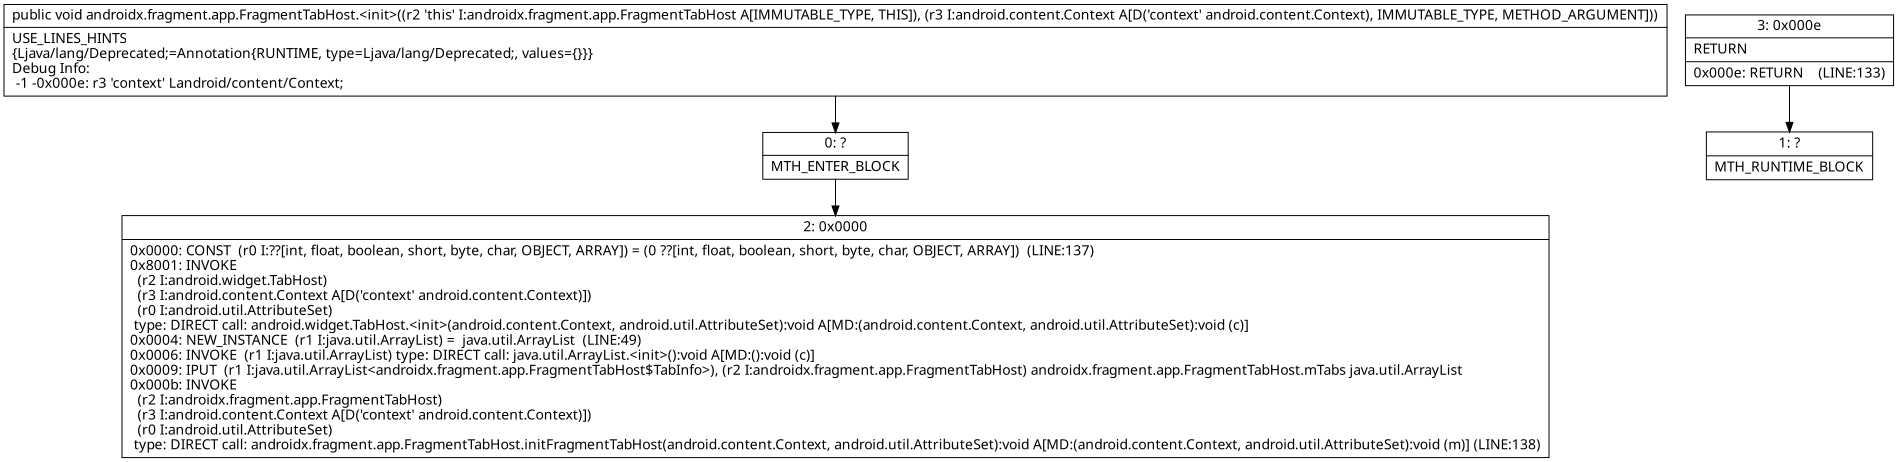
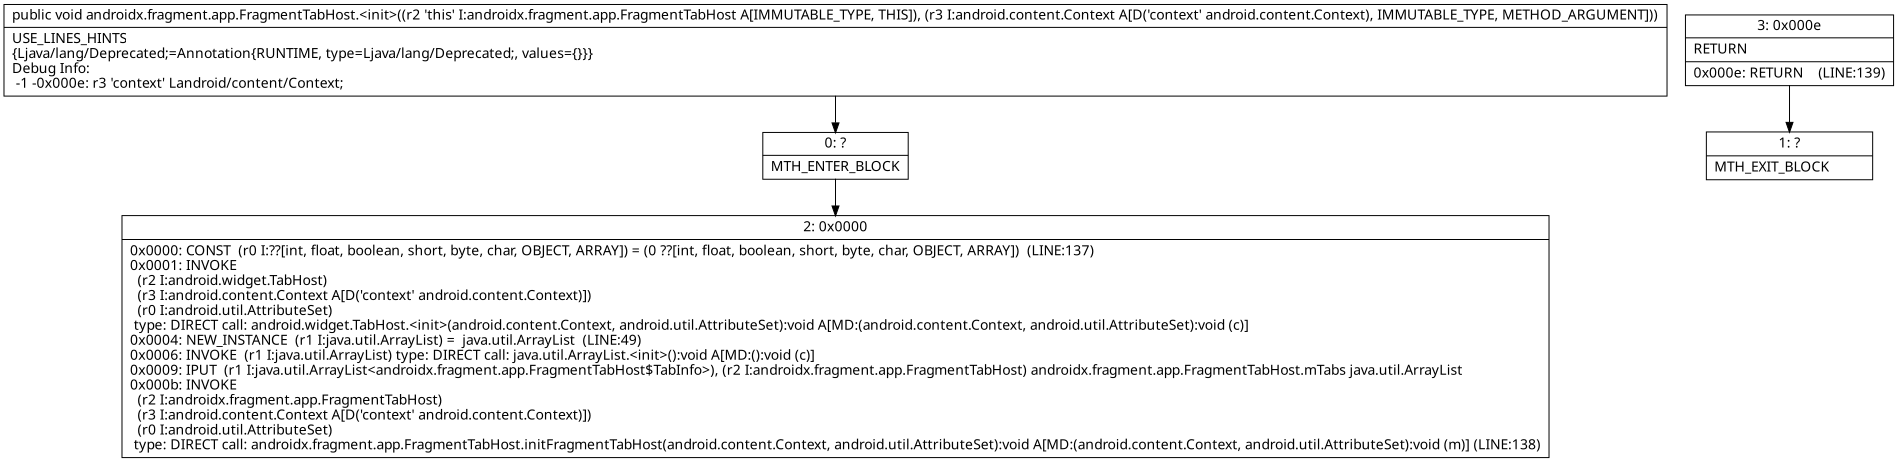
(1790, 73) -> (1790, 73)
(1790, 167) -> (1772, 167)
(187, 266) -> (187, 266)
